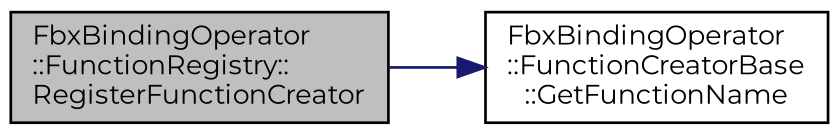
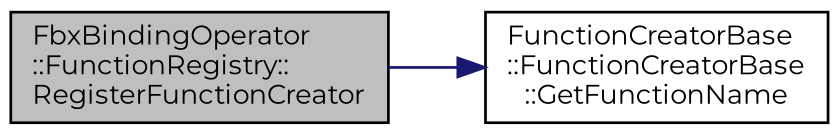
(657, 67) -> (657, 67)
